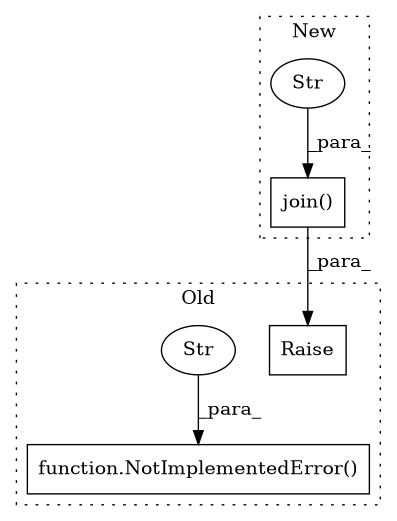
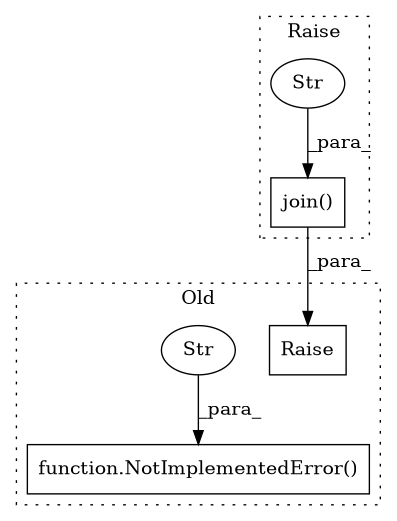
(315, 32) -> (315, 32)
